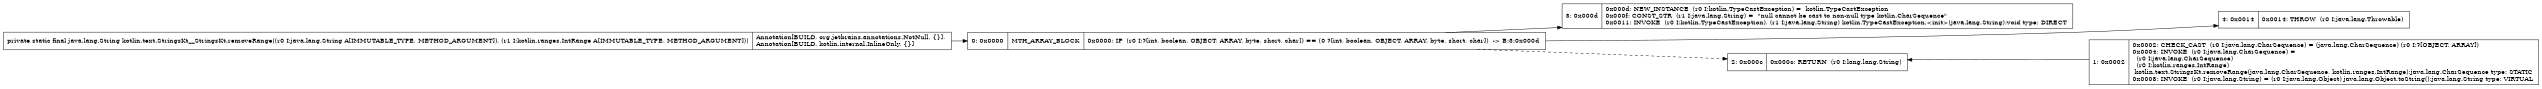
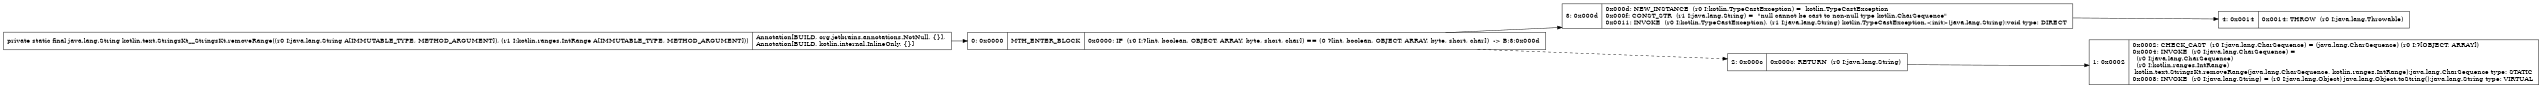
(1880, 37) -> (2143, 18)
(1046, 41) -> (1046, 41)
(2001, 59) -> (1996, 65)
(1837, 62) -> (1837, 62)
